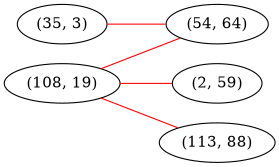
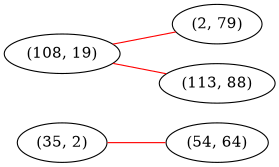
(62, 24) -> (62, 143)
(141, 53) -> none
(217, 83) -> (217, 24)
